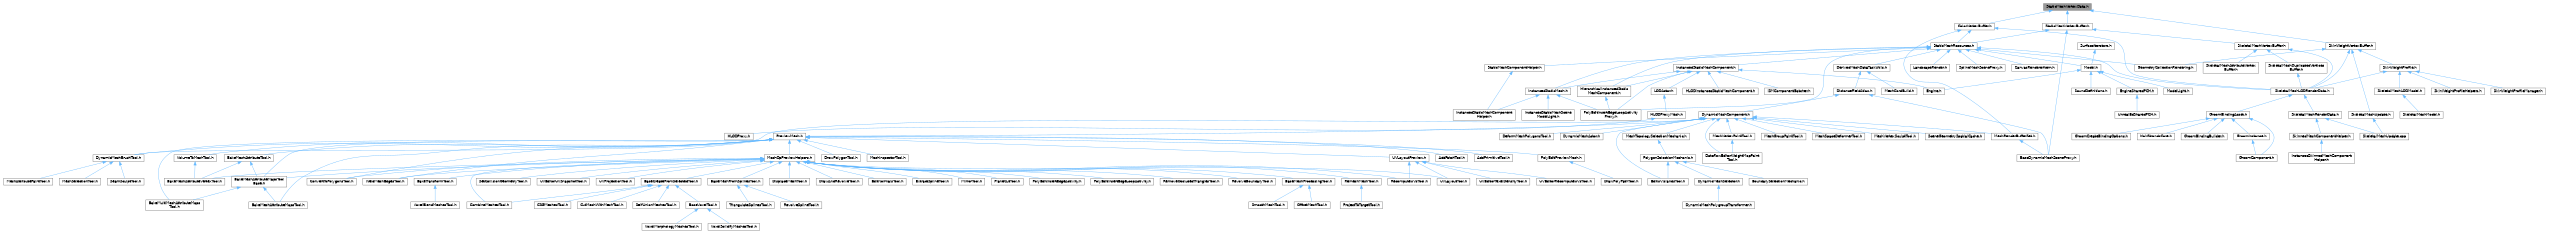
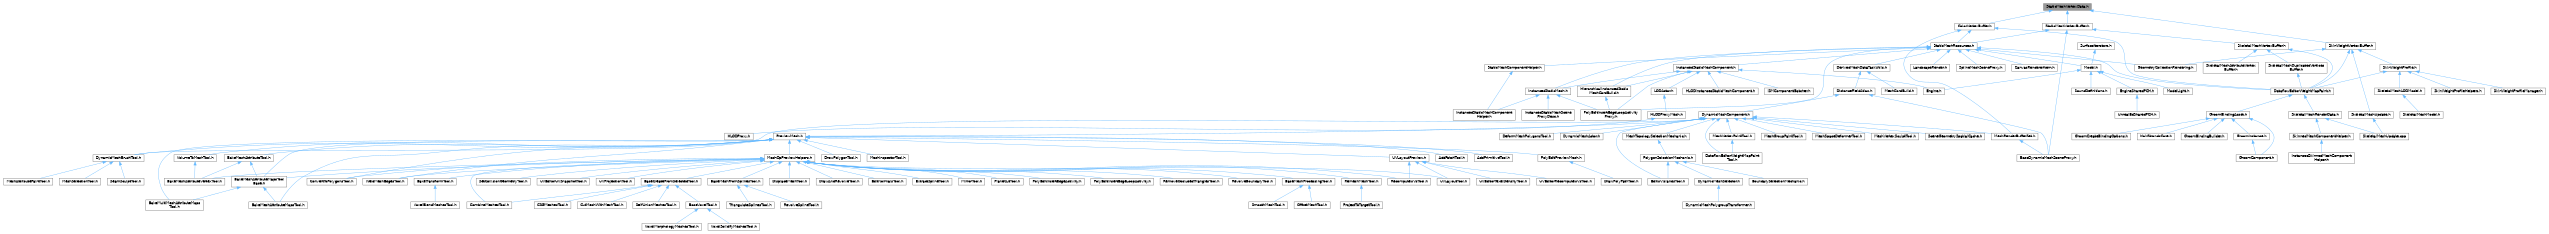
(1604, 91) -> (1604, 91)
(2302, 91) -> (2302, 91)
(1548, 115) -> (1548, 115)
